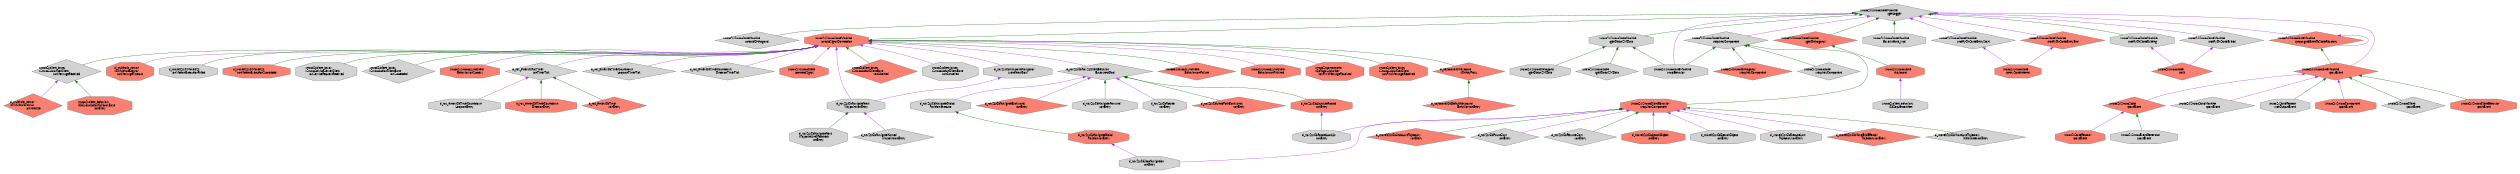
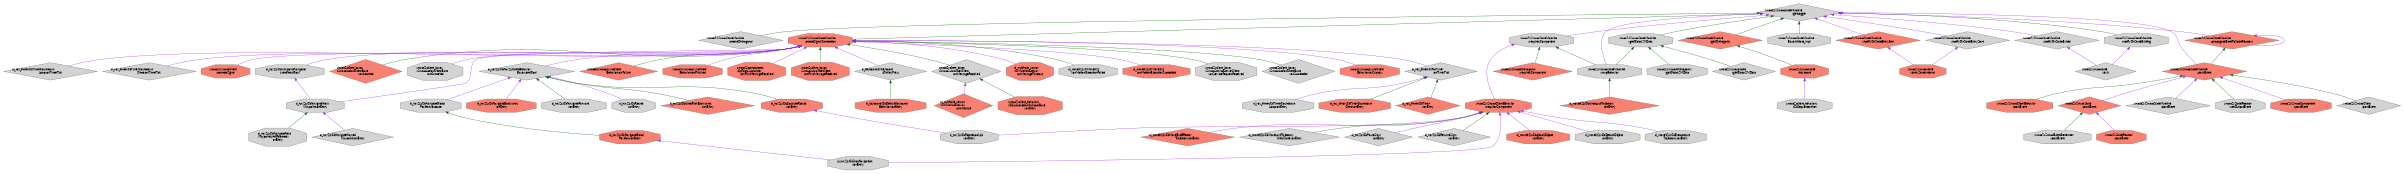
(1726, 40) -> (1542, 40)
(1266, 47) -> (858, 57)
(543, 53) -> (1006, 49)
(1469, 71) -> (891, 71)
(1829, 71) -> none
(2182, 71) -> (2106, 71)
(1846, 90) -> (1488, 67)
(1022, 106) -> (501, 106)
(1469, 106) -> (891, 106)
(1530, 120) -> (1610, 89)
